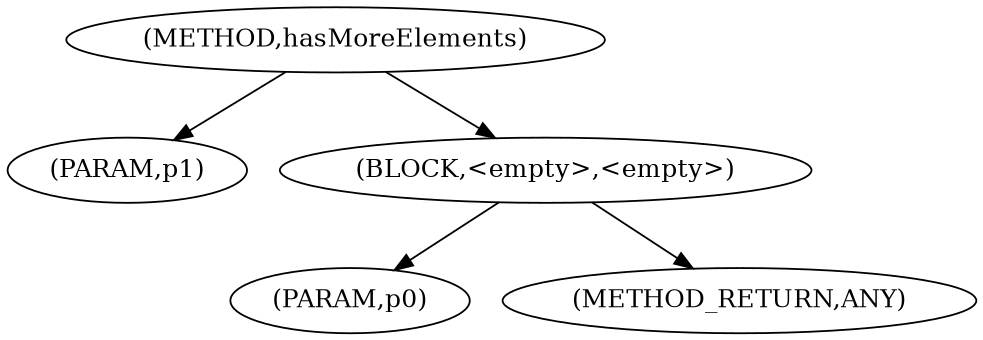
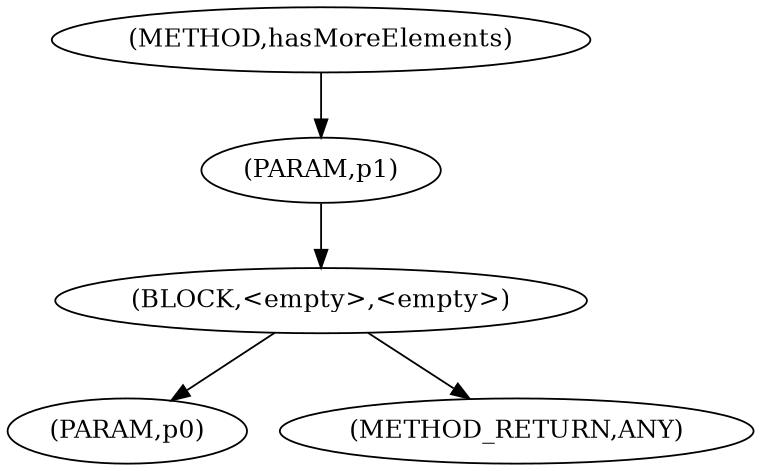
(432, 100) -> (321, 227)
